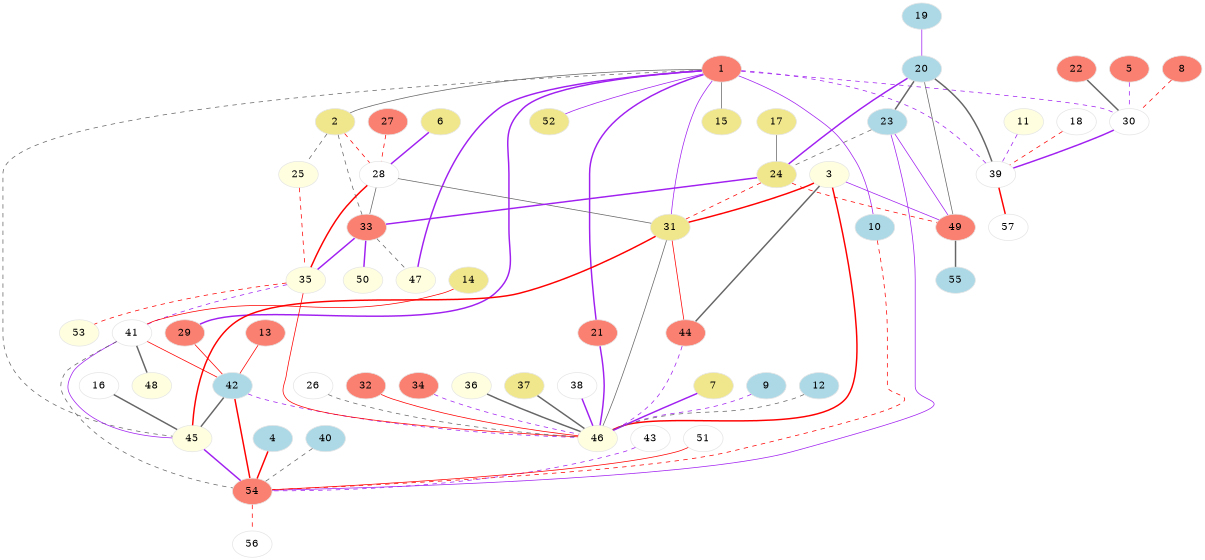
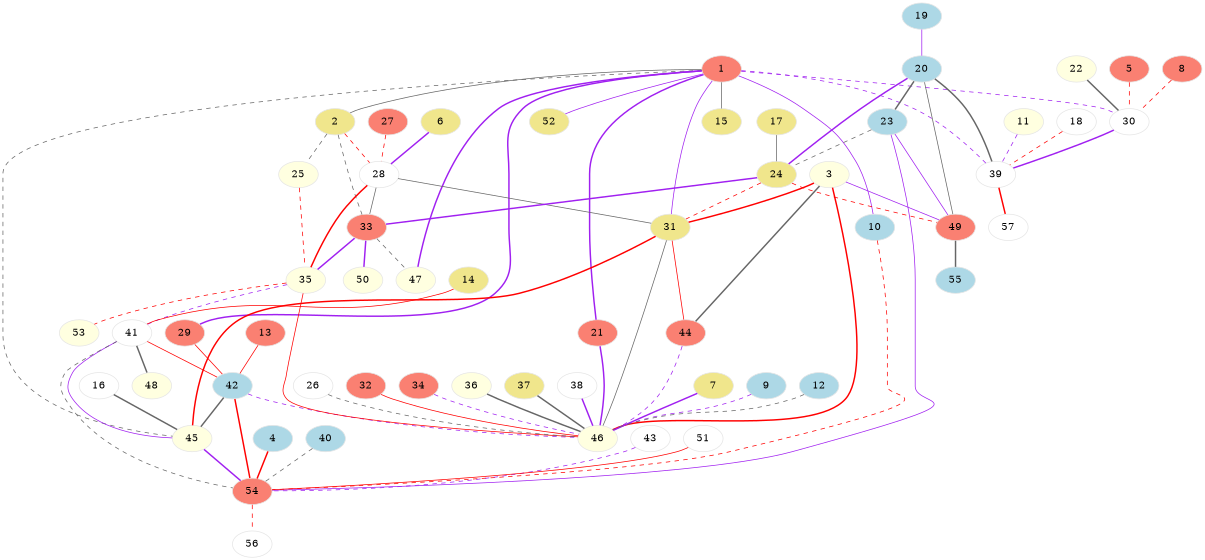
(1077, 69) -> (1077, 69)
(1129, 95) -> (1129, 95)
